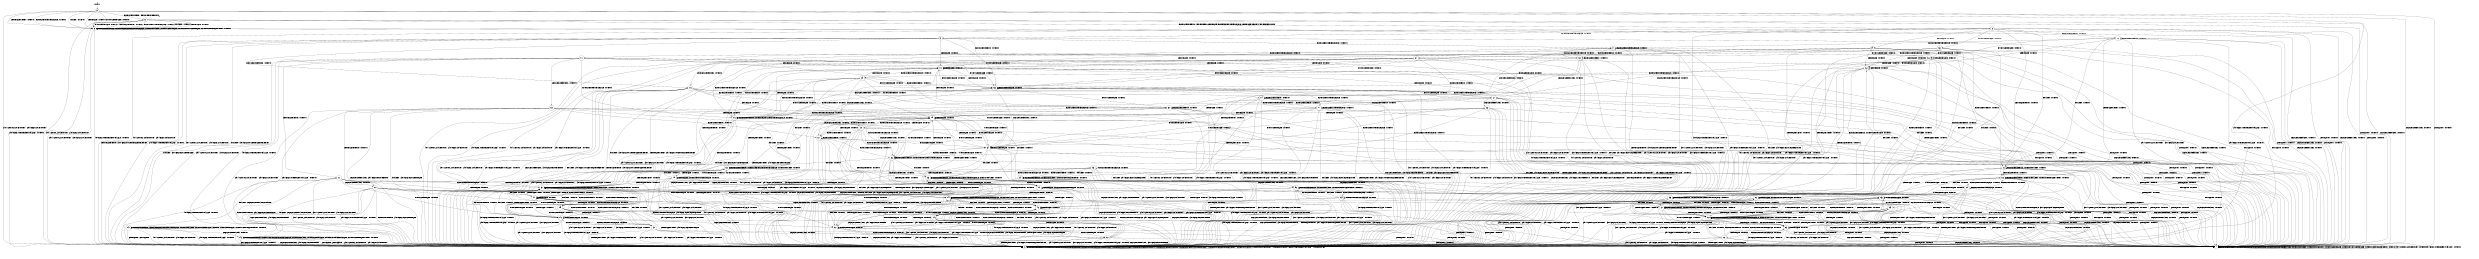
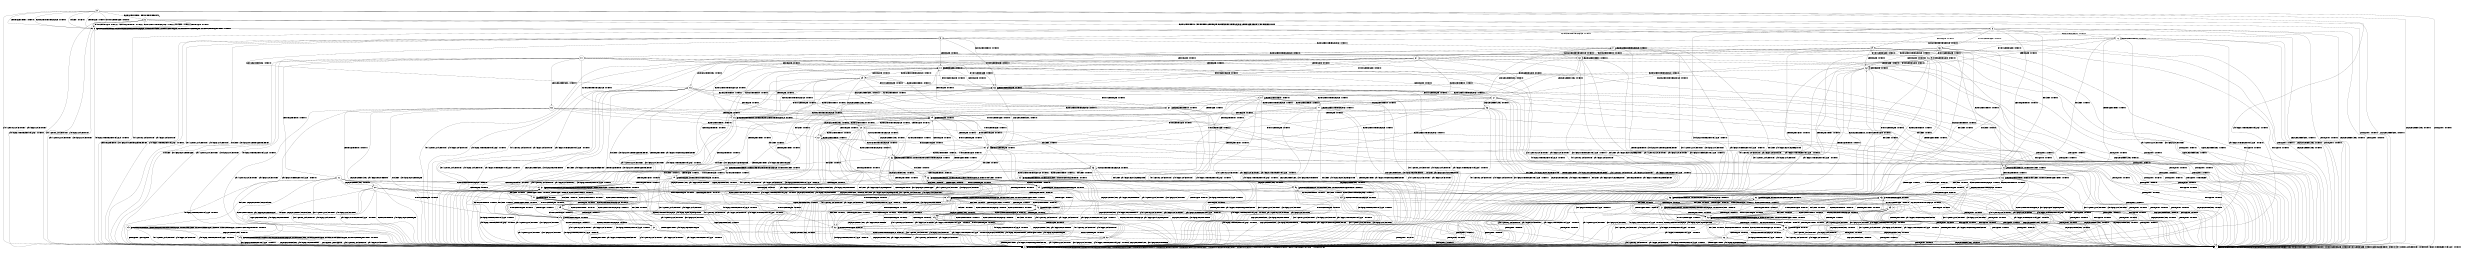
(97, 4) -> none
none -> (2023, 97)
(1016, 155) -> (1013, 133)
(2196, 178) -> (2196, 178)
none -> (1860, 192)
(1087, 203) -> (1149, 215)
